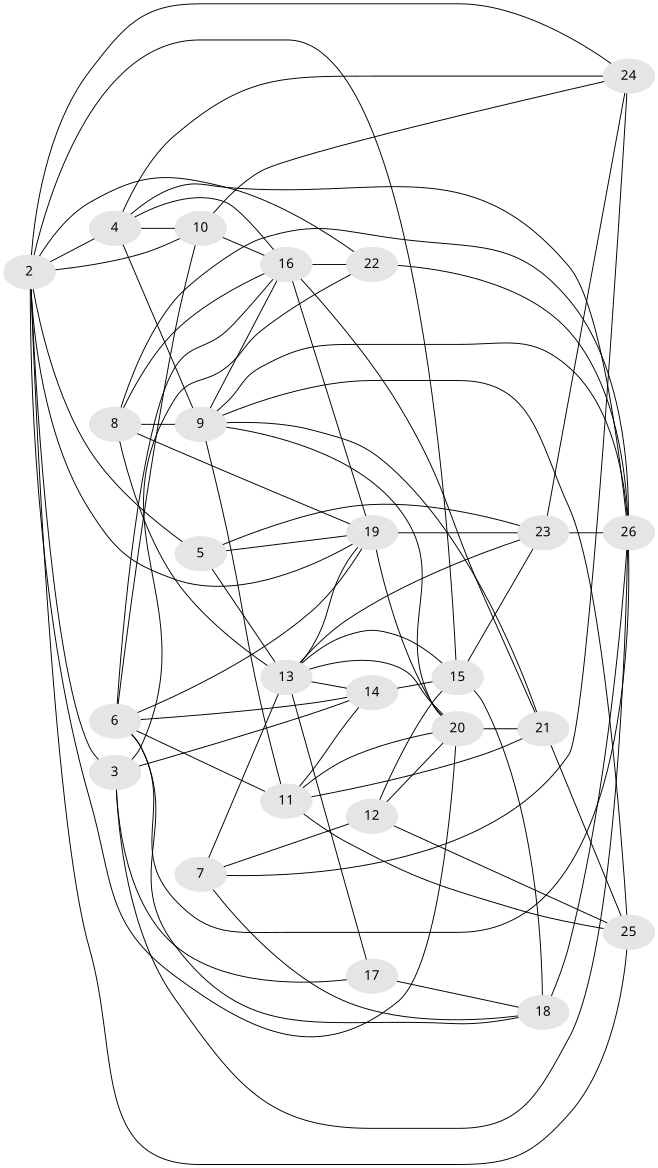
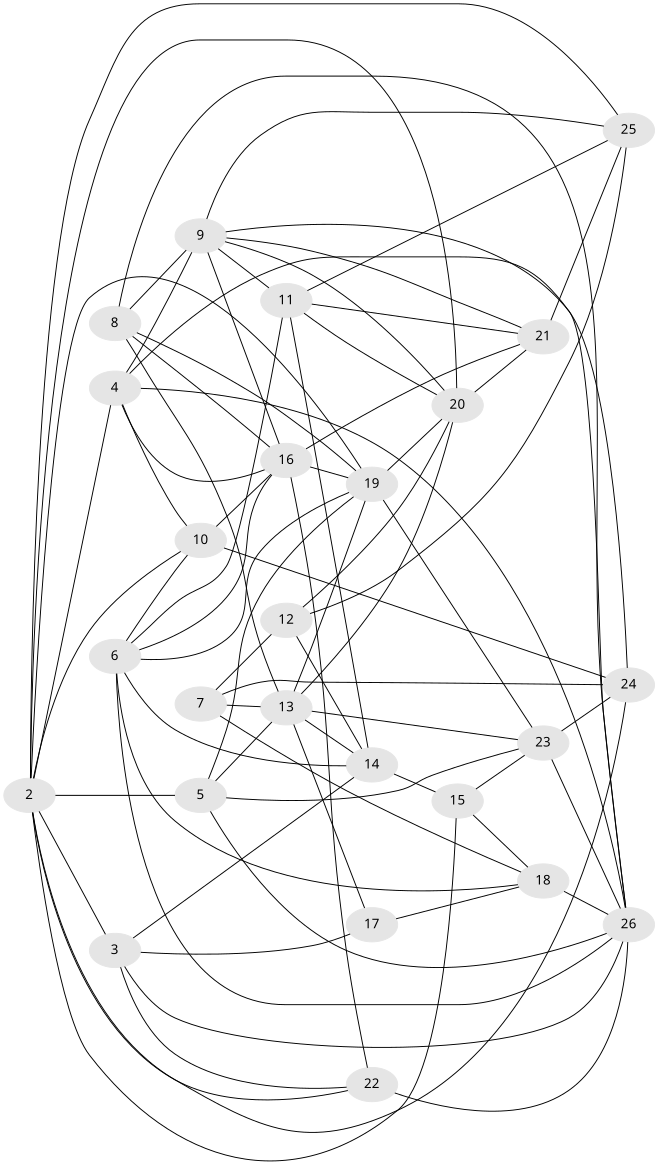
(372, 630) -> none
(406, 746) -> (329, 693)
none -> (379, 961)
